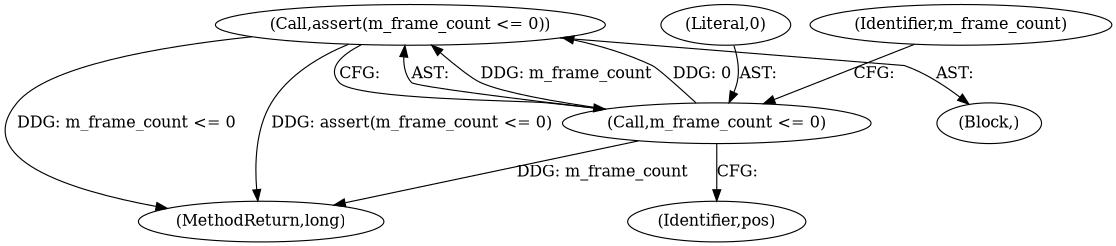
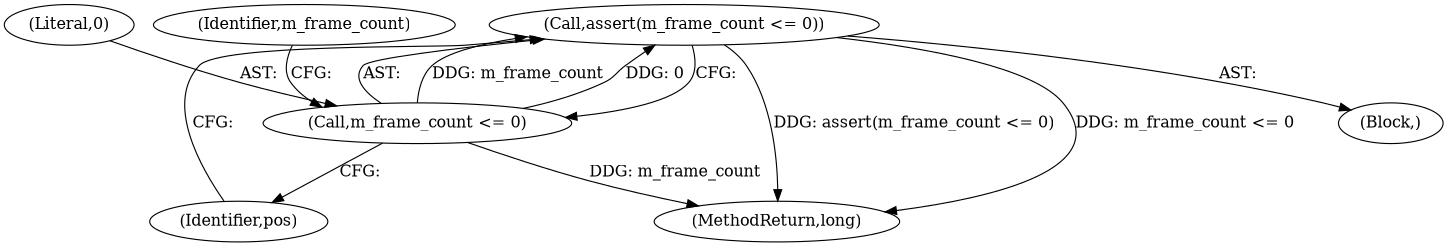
none -> (278, 51)
